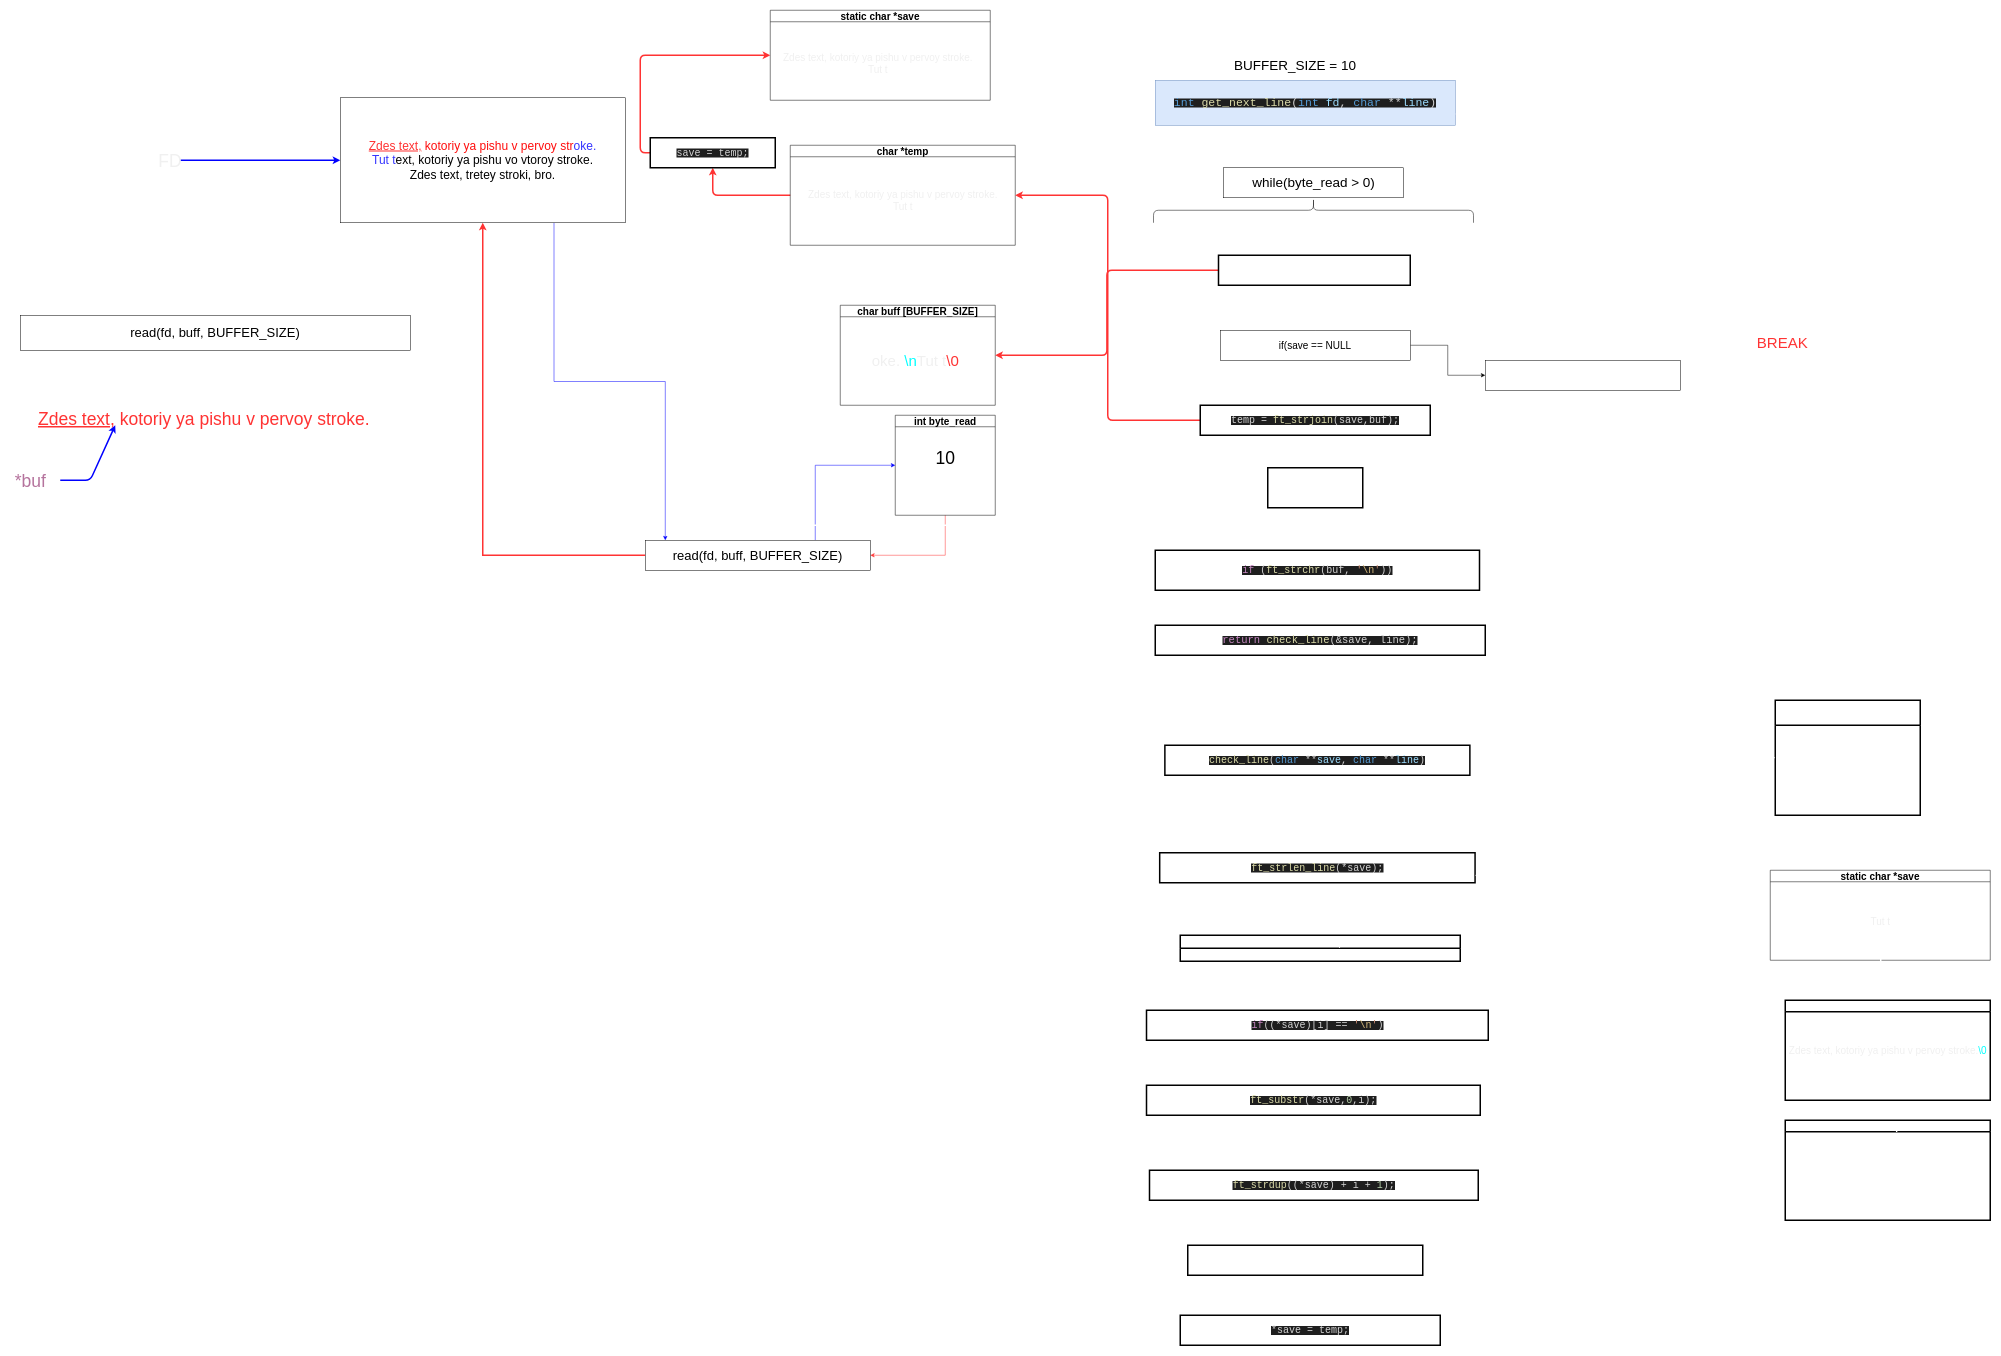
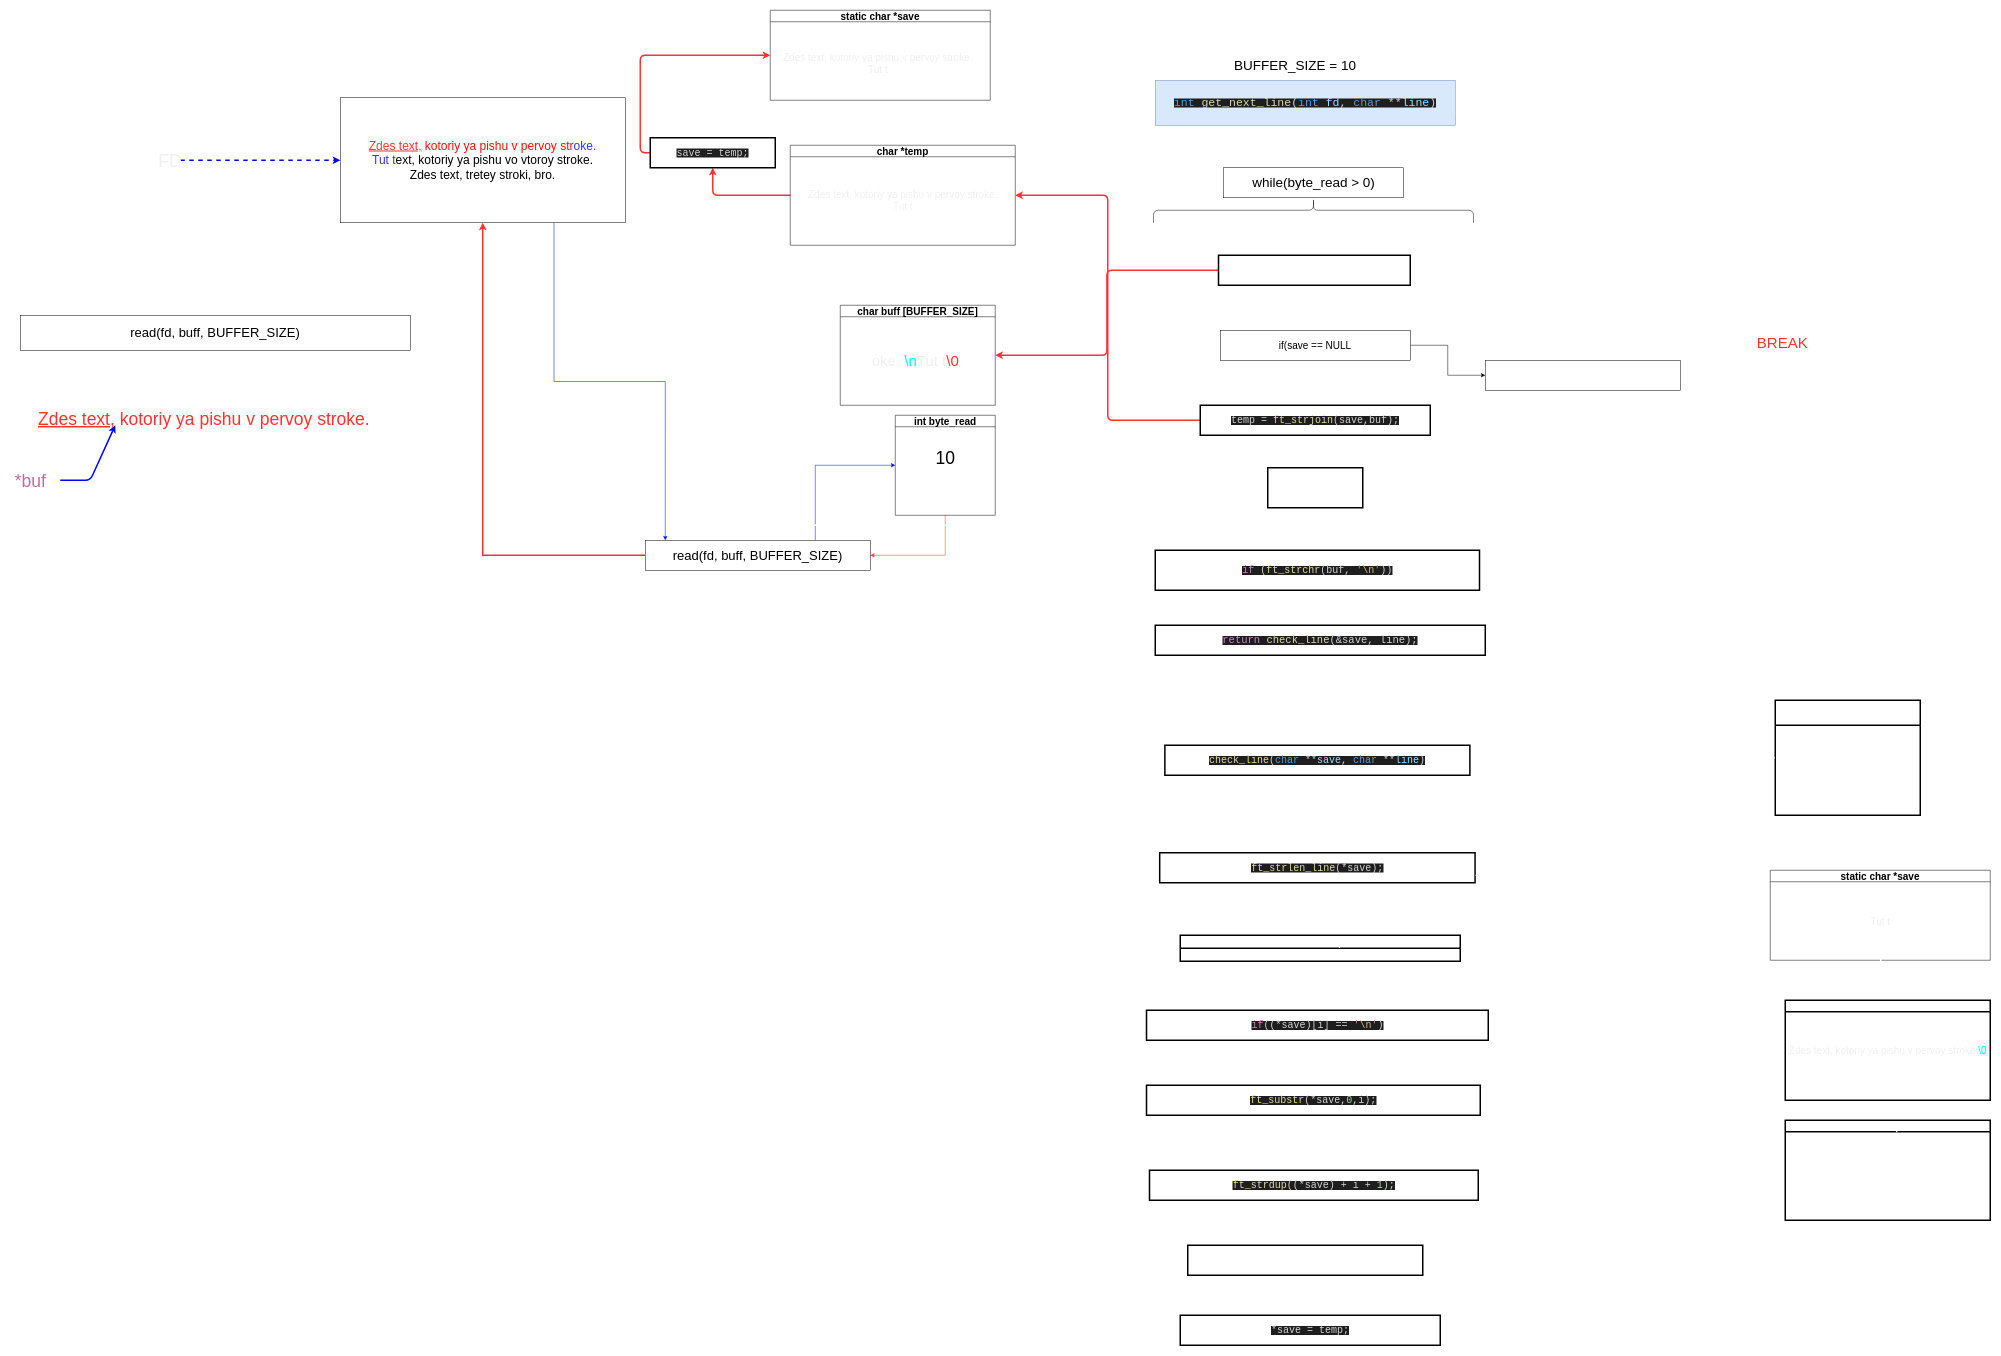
(259, 160) -> (259, 160)
